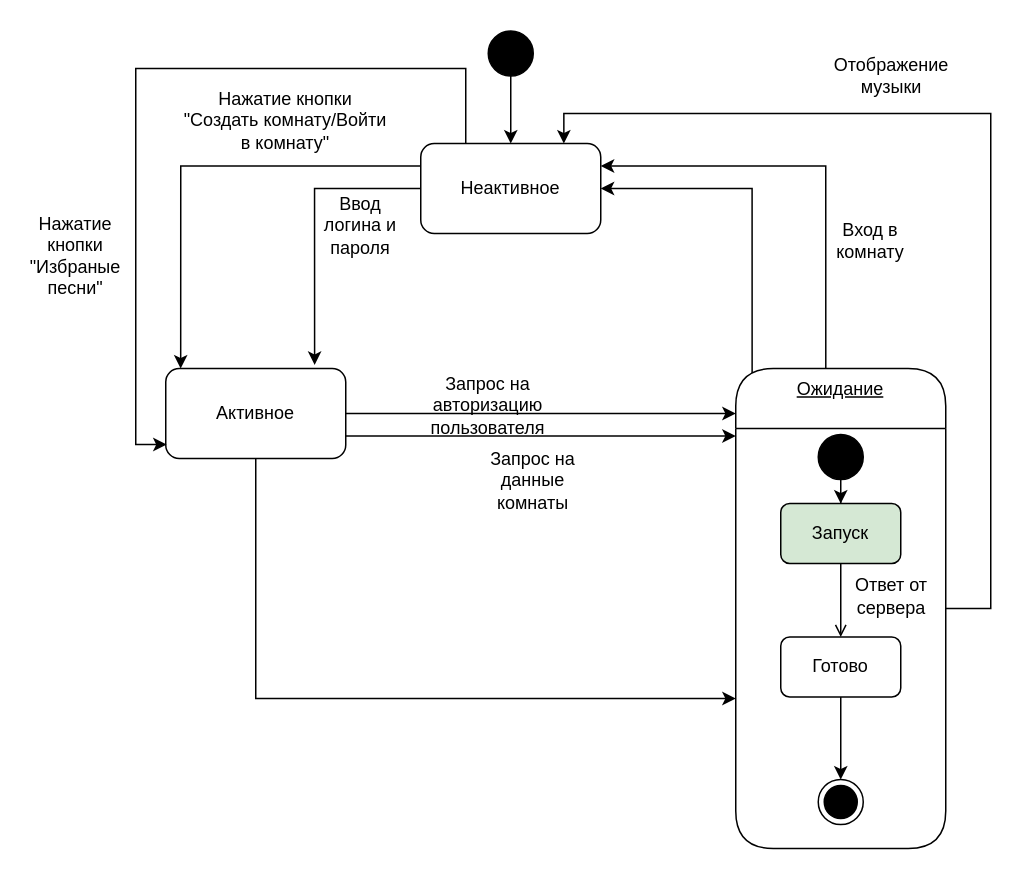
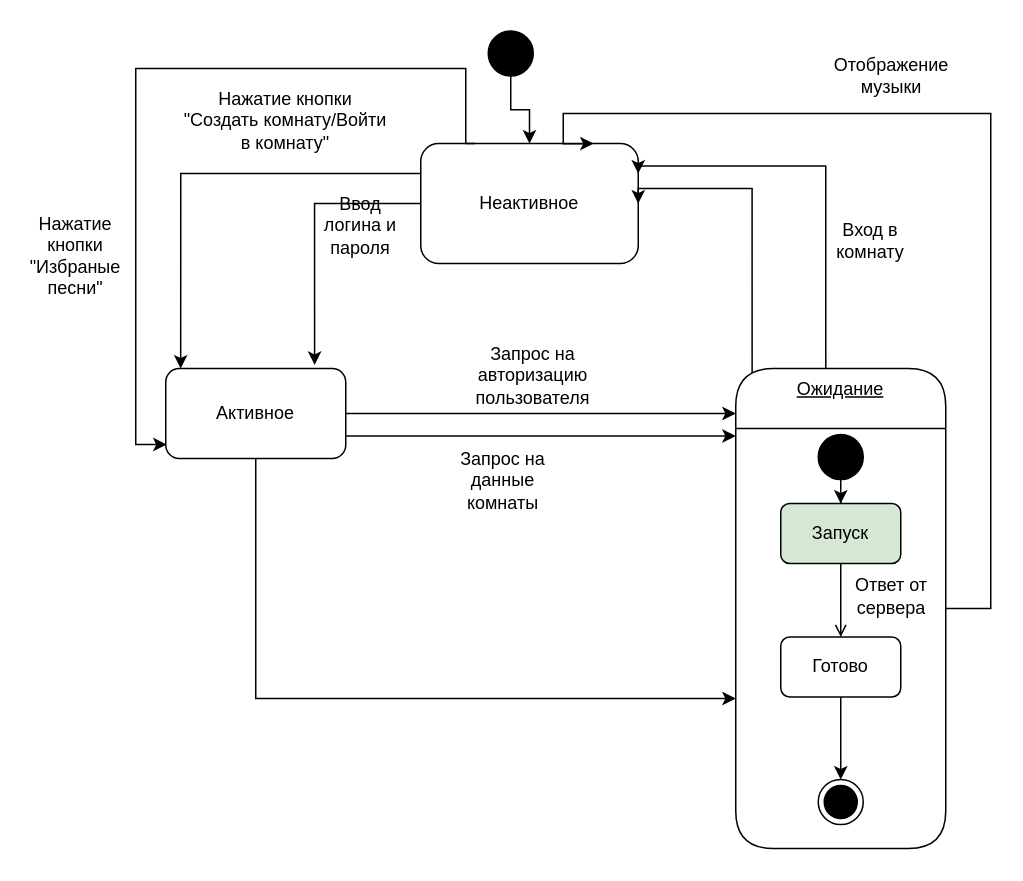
(511, 188) -> (530, 203)
(488, 406) -> (533, 376)
(533, 481) -> (503, 481)
